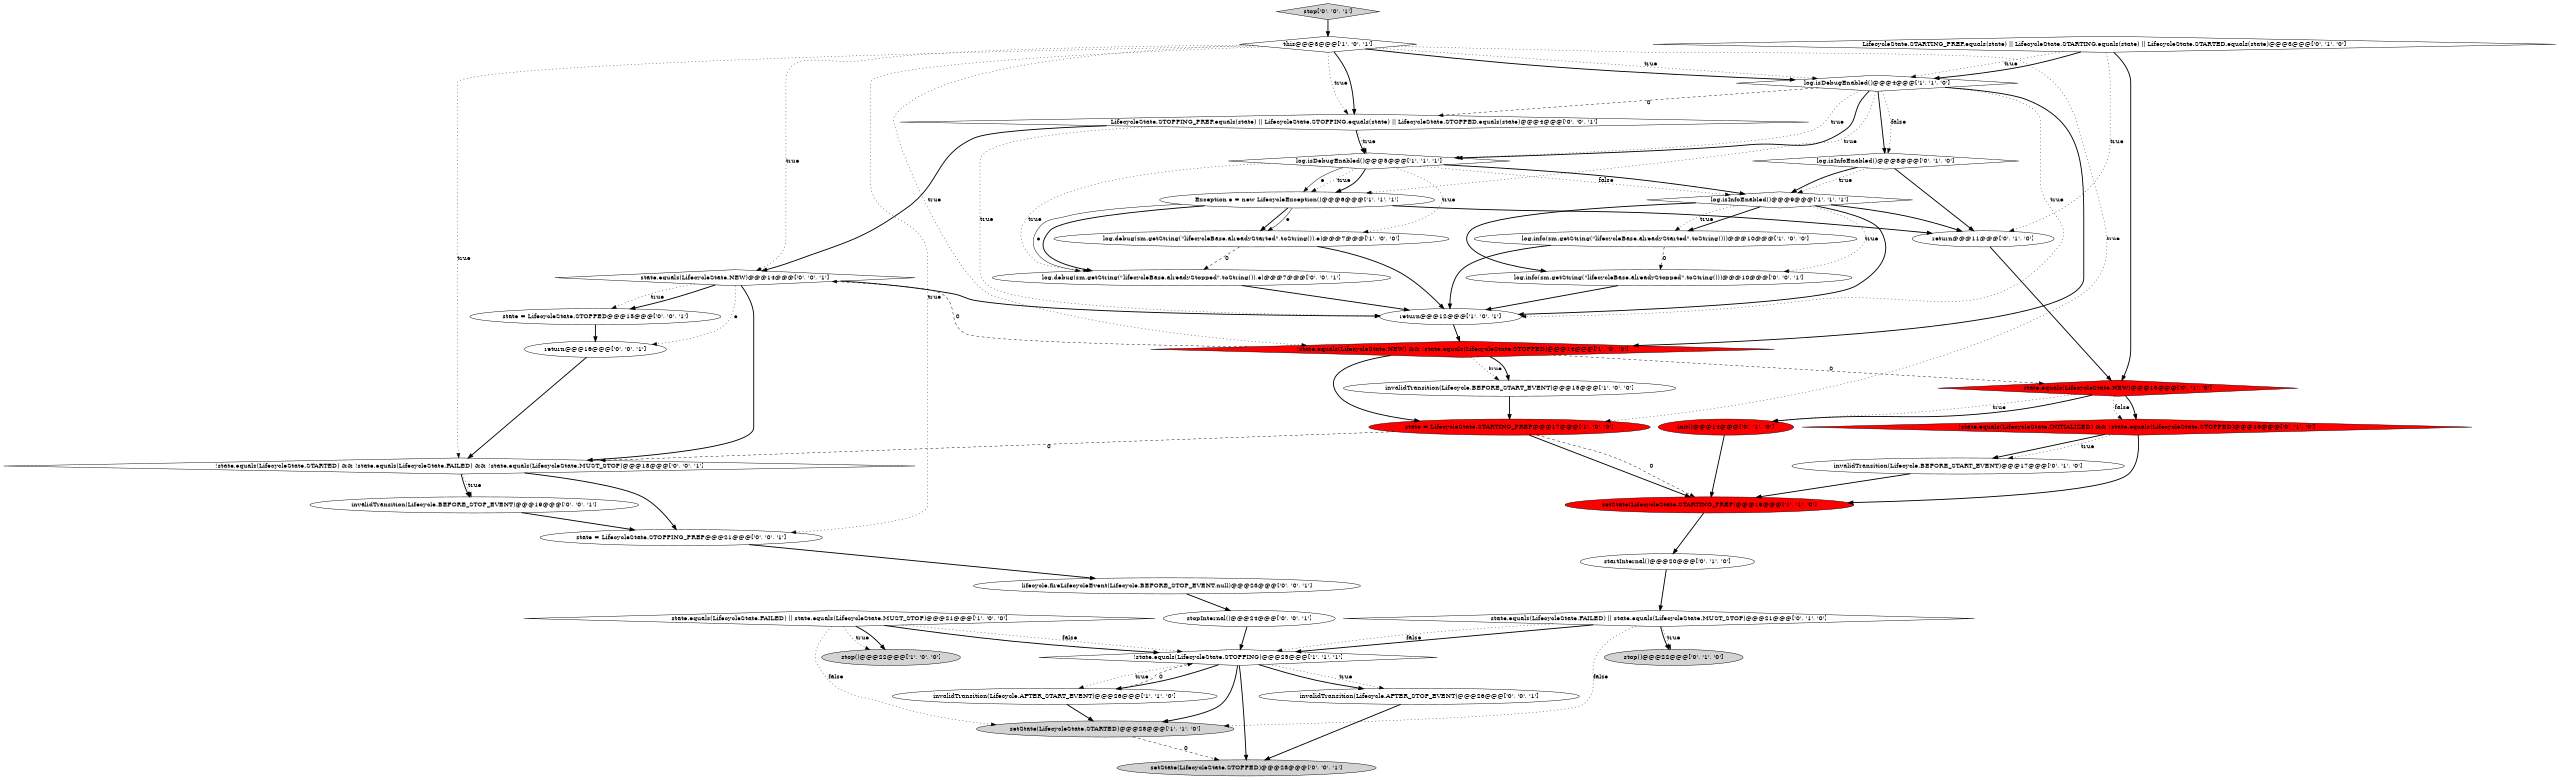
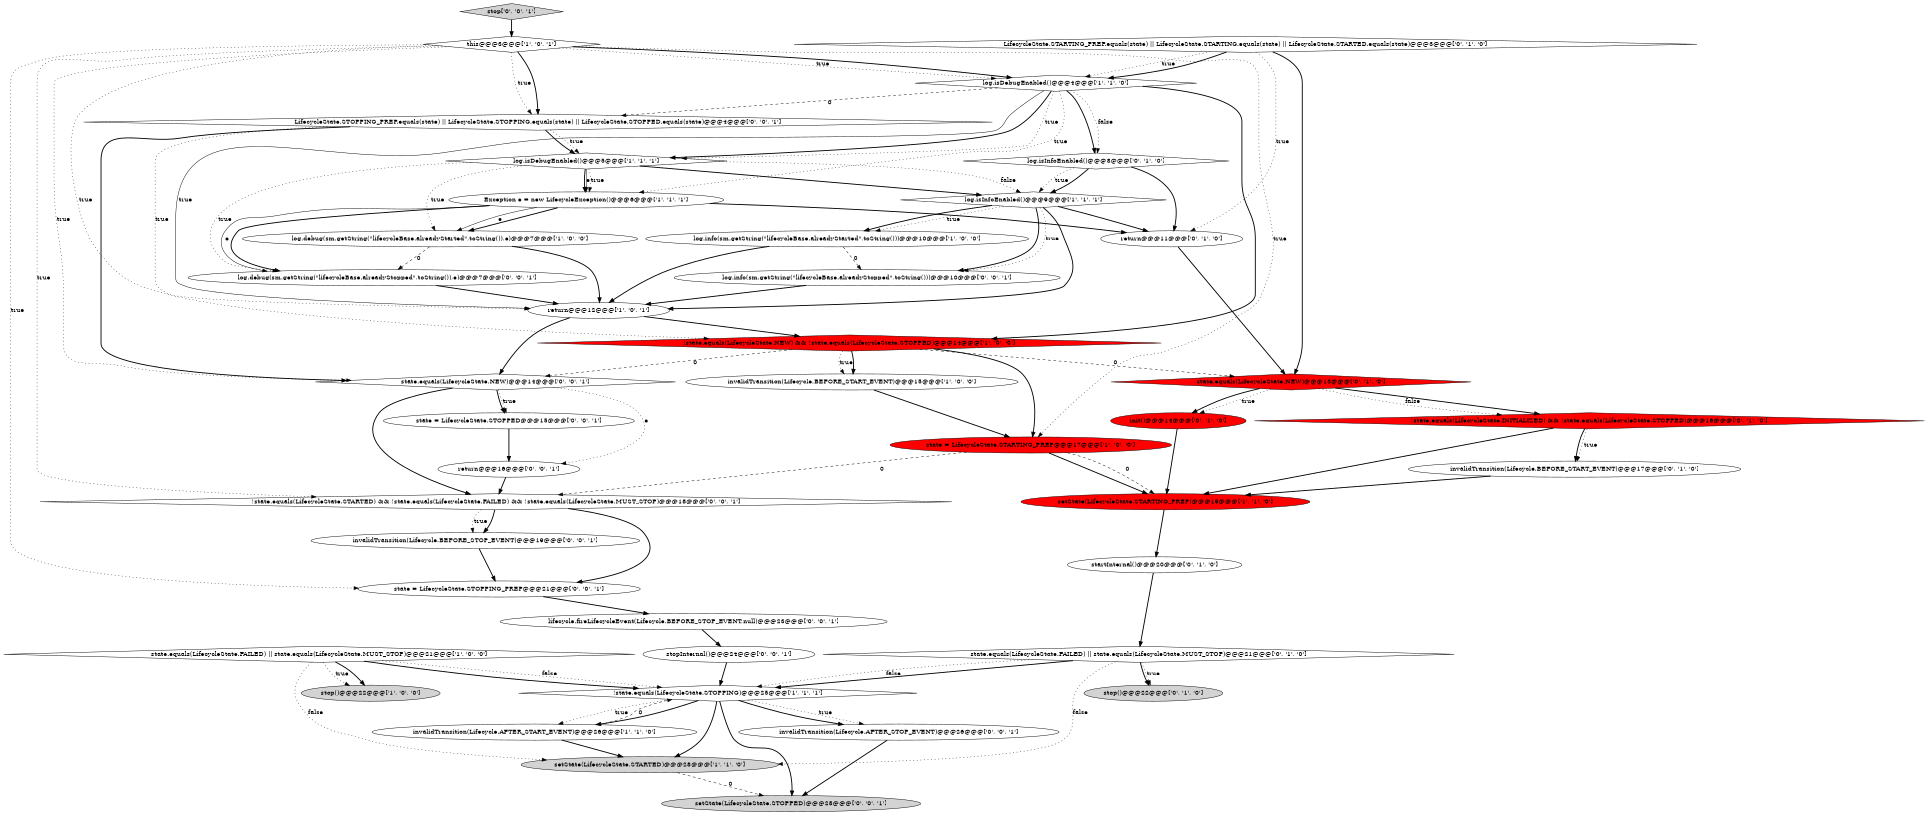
(1919, 301) -> (389, 155)
(1107, 311) -> (531, 337)
